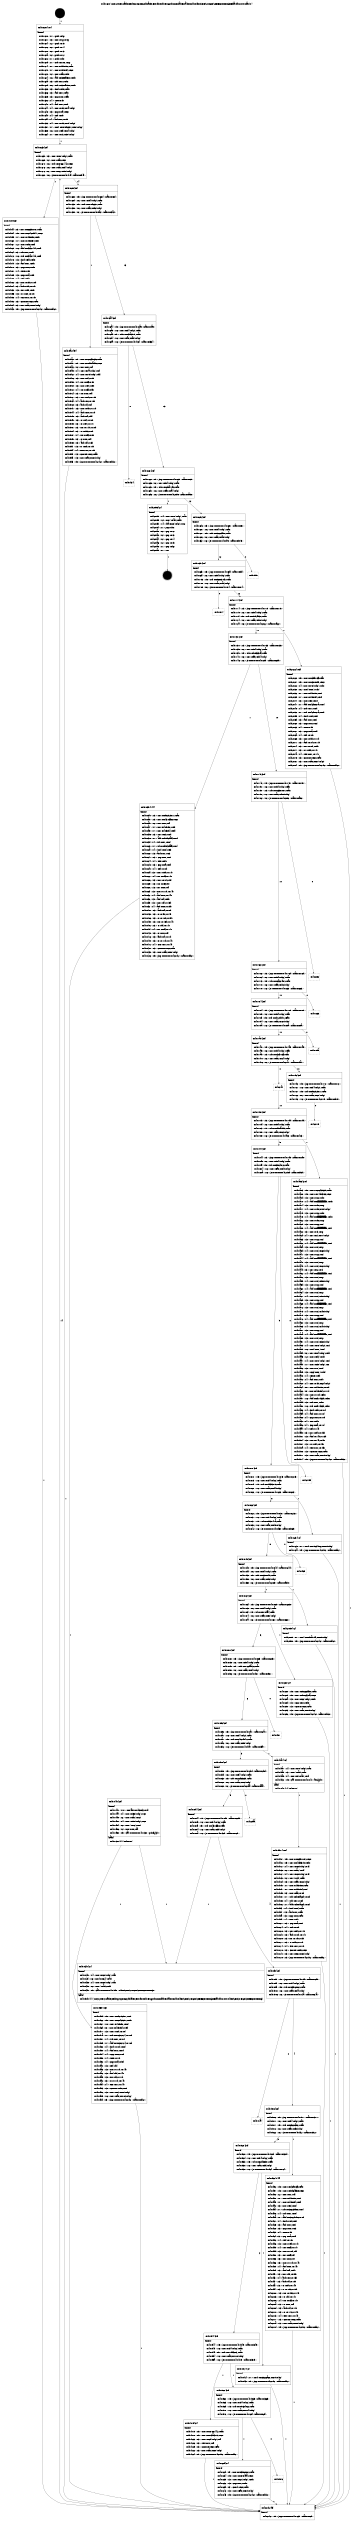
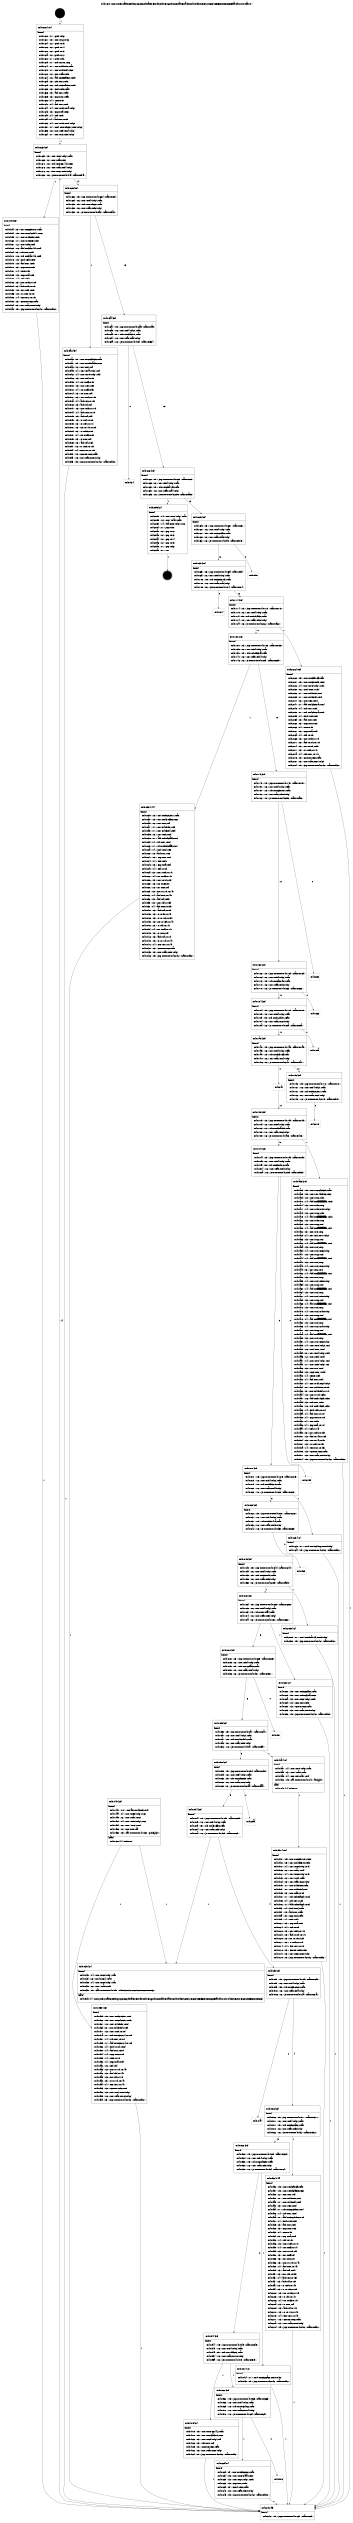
(268, 1544) -> none
